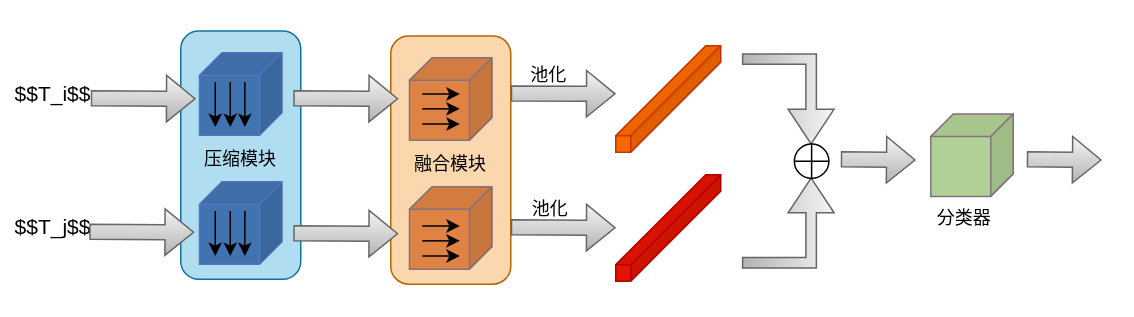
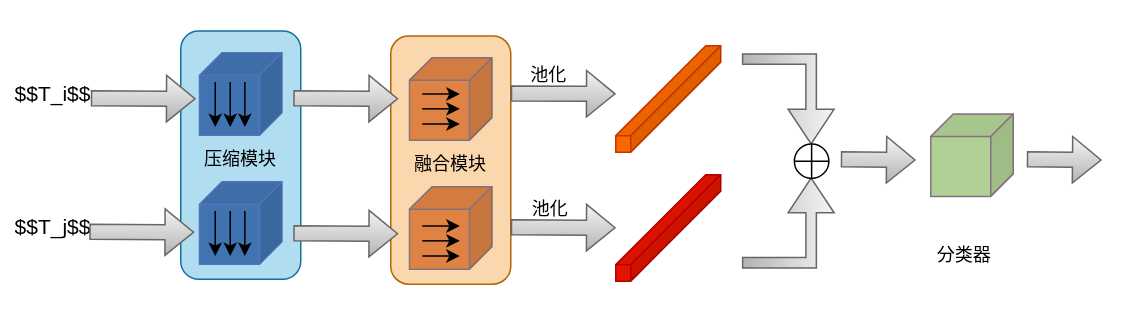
(965, 219) -> (965, 256)
